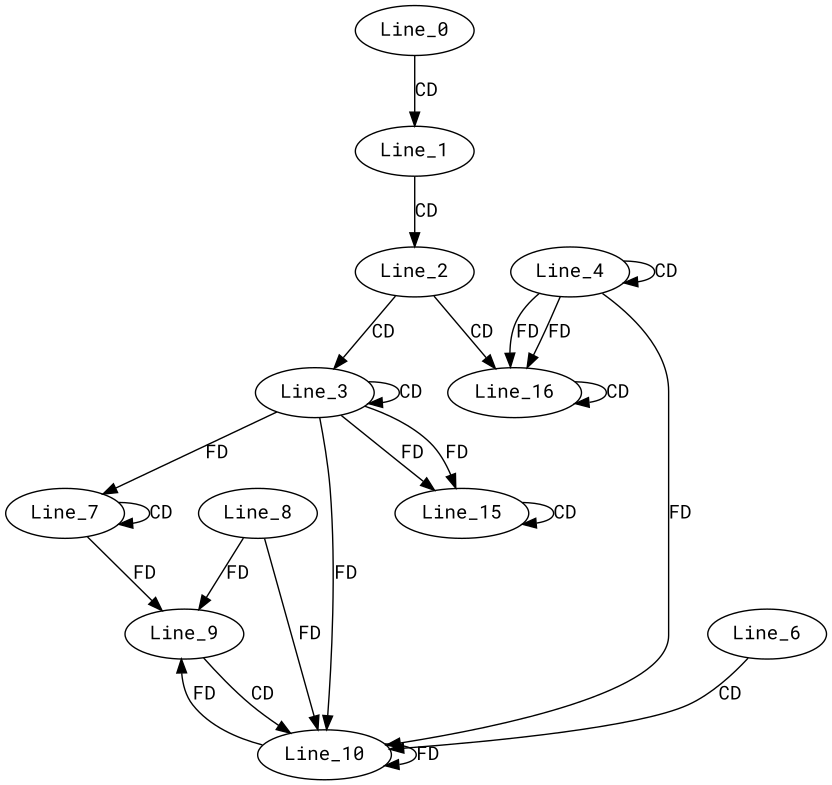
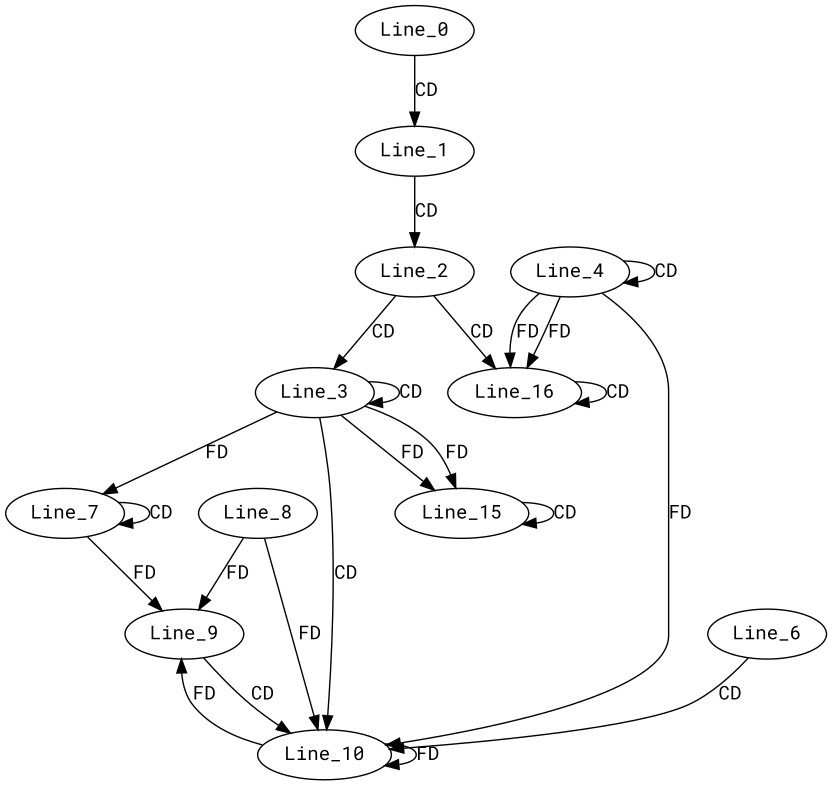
(346, 574) -> (346, 574)
